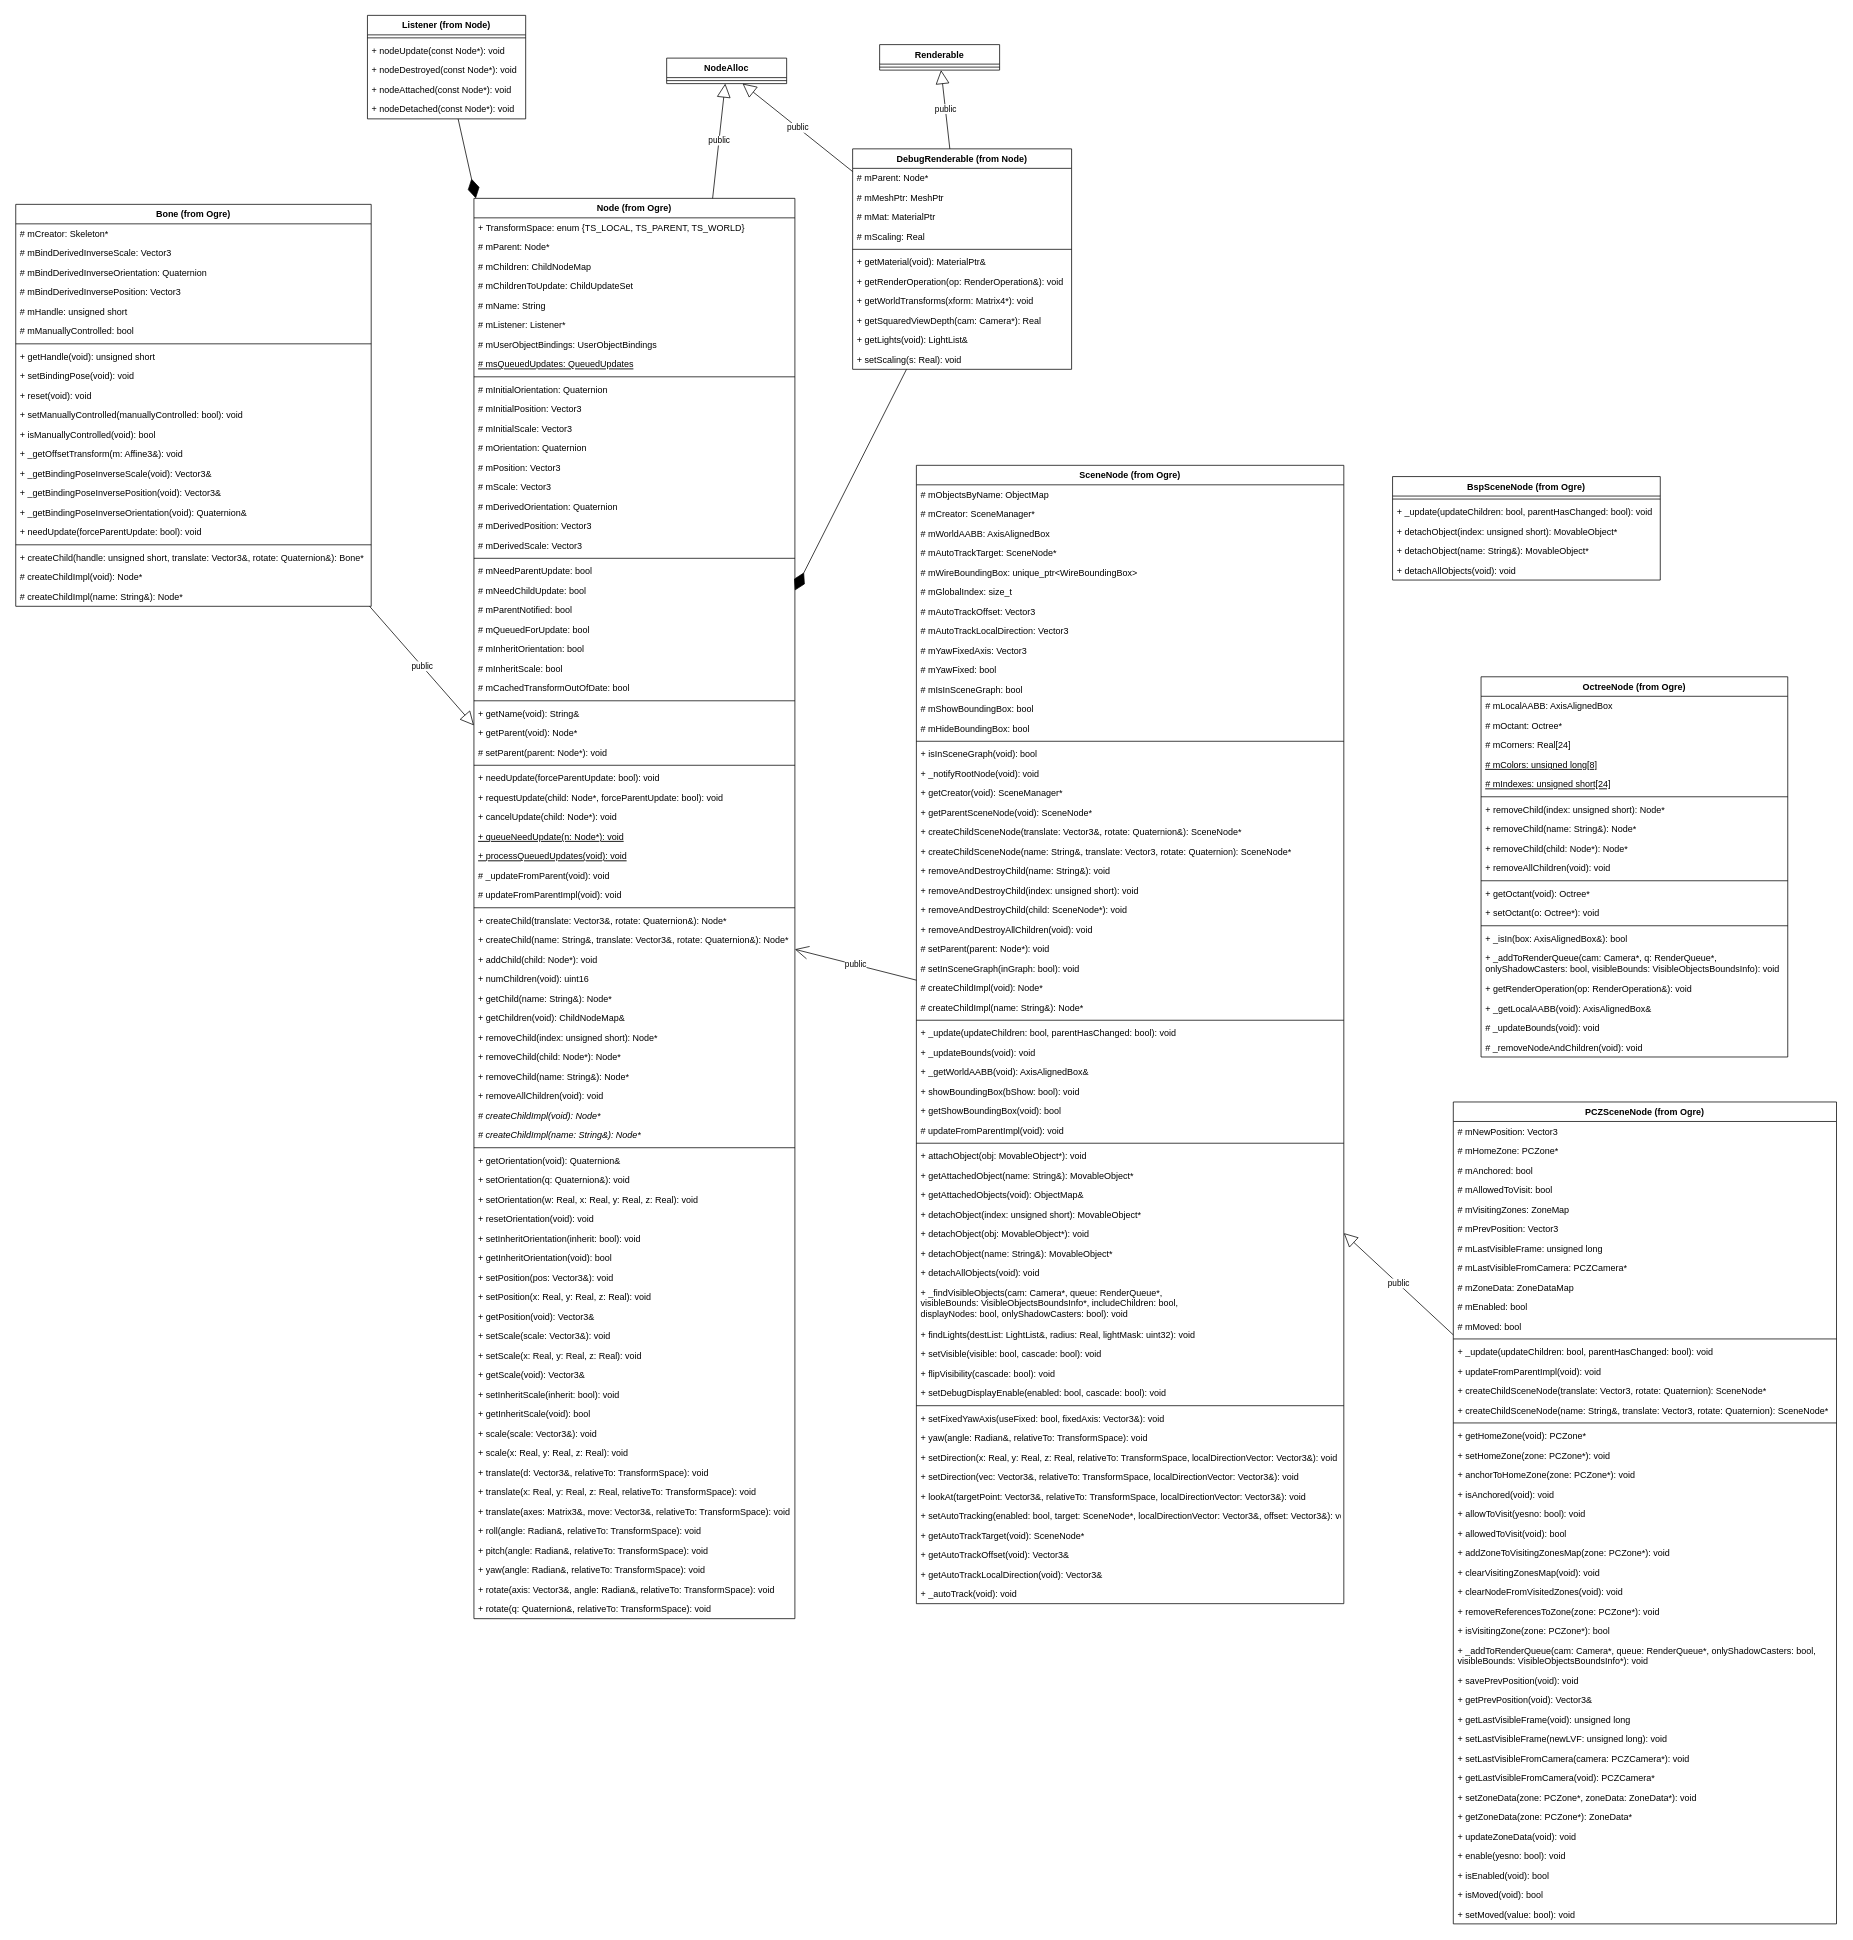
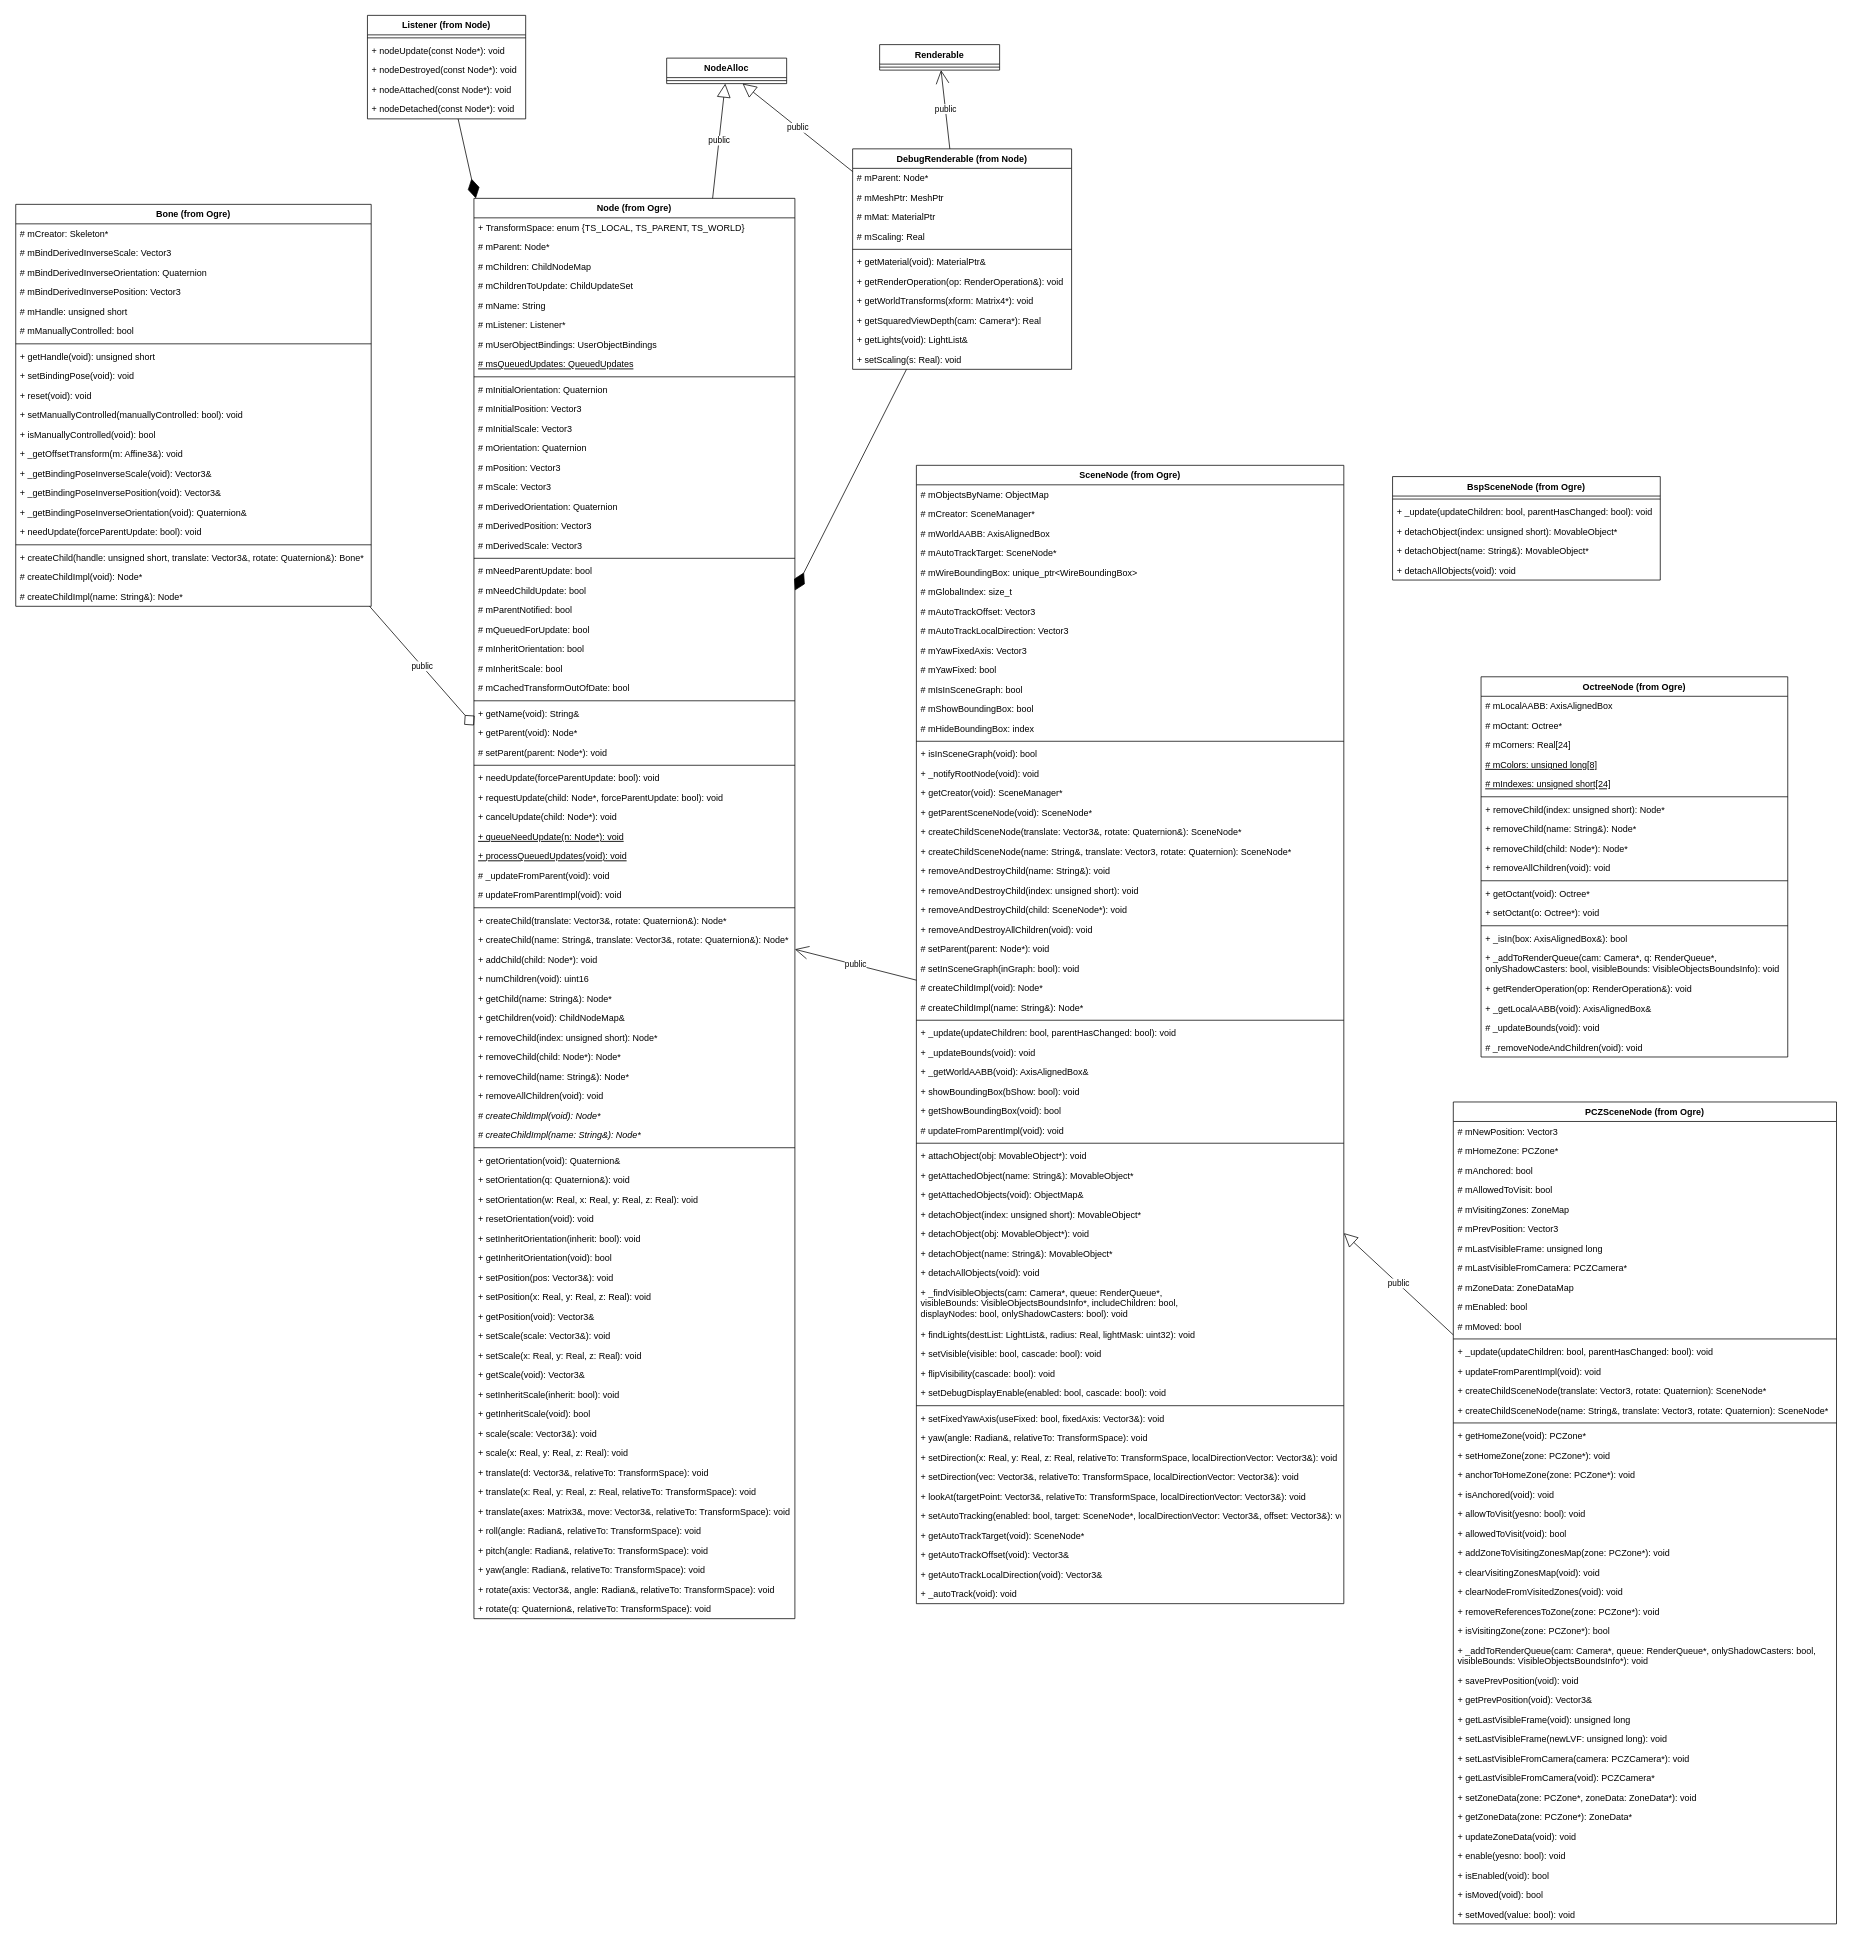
(942, 85) -> (942, 79)
(463, 714) -> (464, 714)
(974, 729) -> (976, 729)
